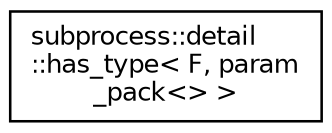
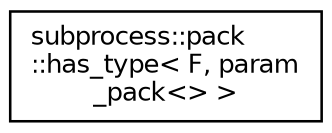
(166, 66) -> (166, 66)
